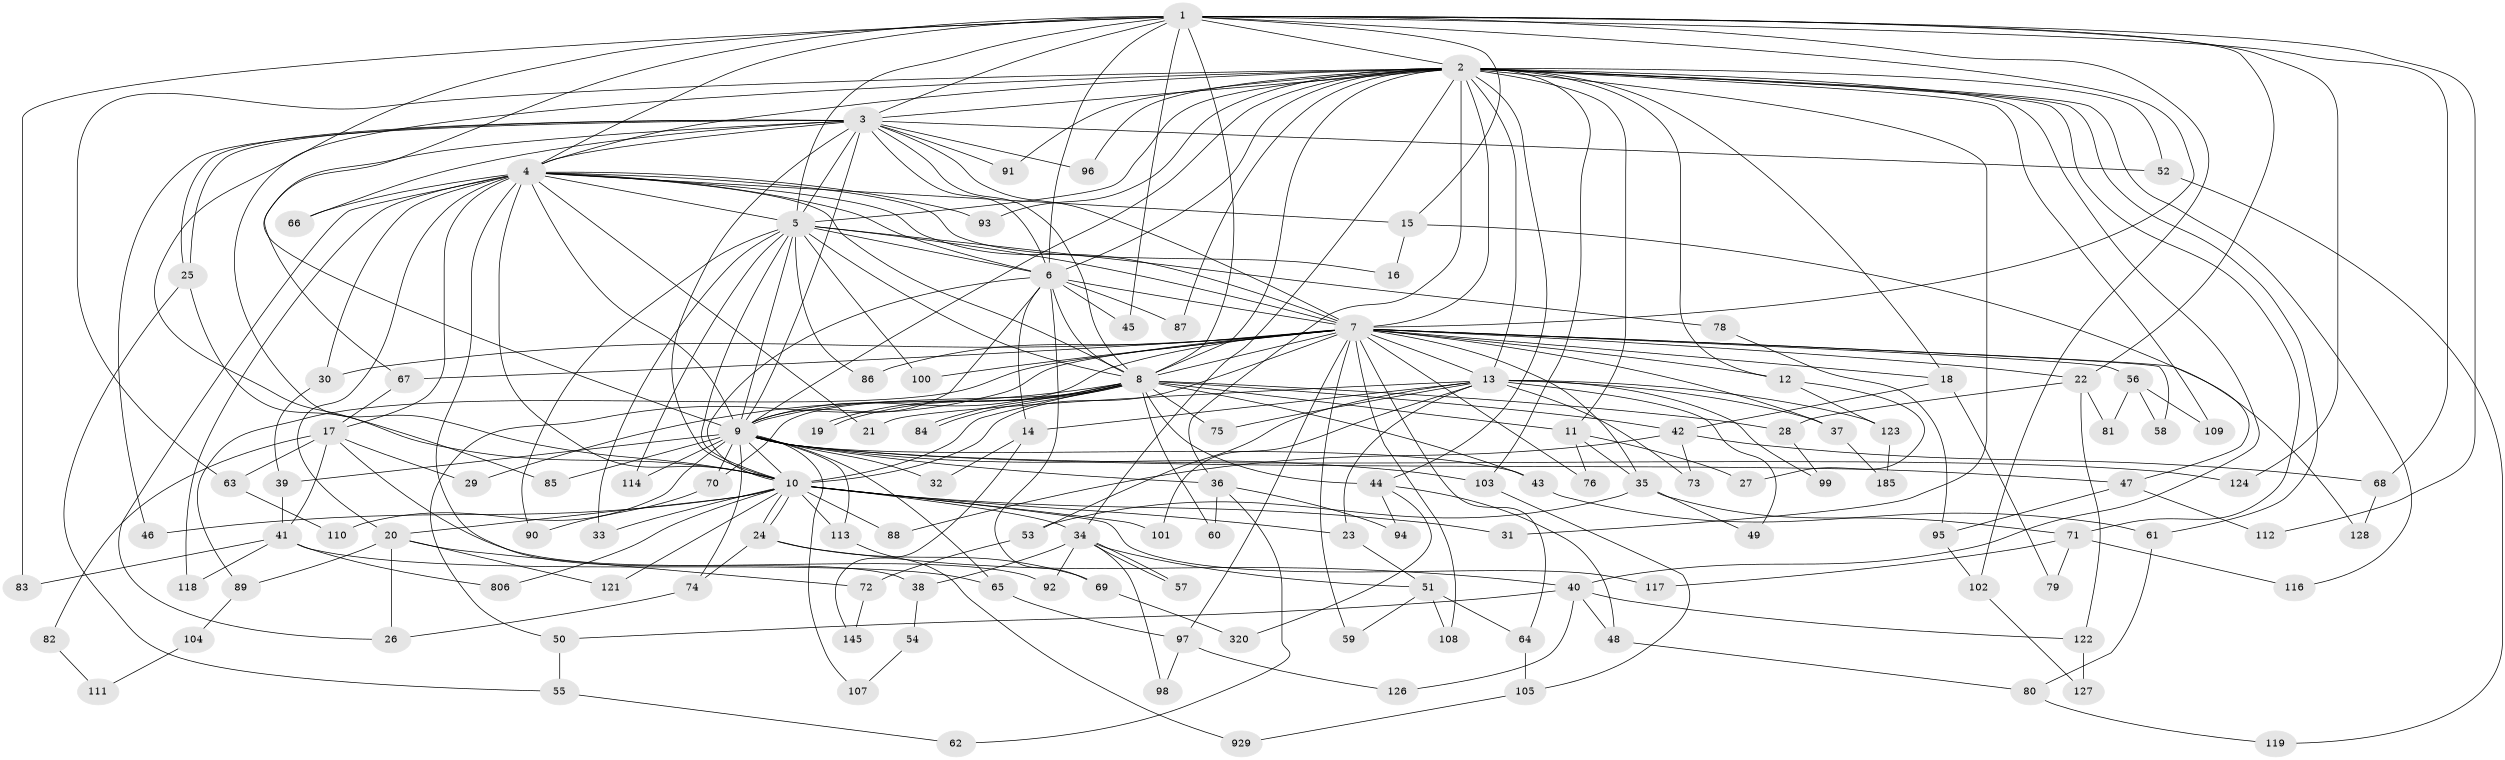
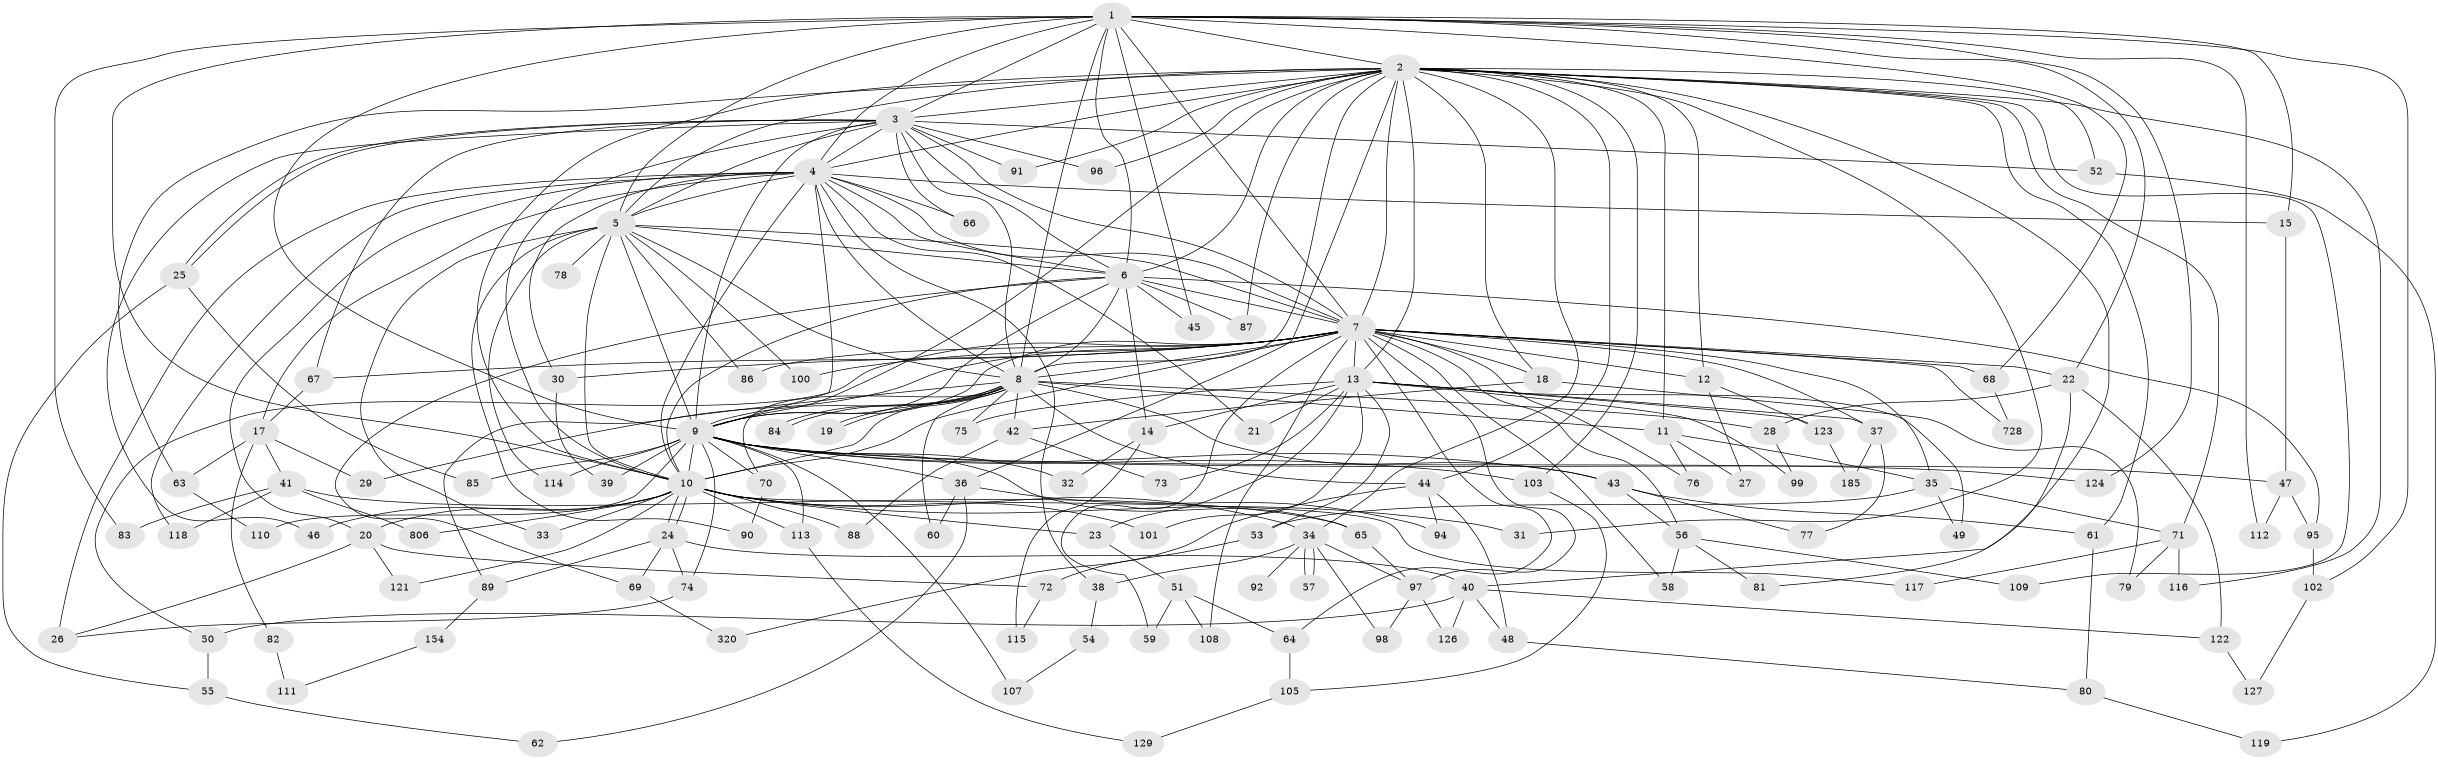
(985, 224) -> none
(1394, 276) -> none
(1889, 387) -> (1772, 320)
(2029, 460) -> (1676, 348)
none -> (1648, 510)
(282, 514) -> none
none -> (1807, 536)
(2360, 536) -> (2013, 432)
(318, 565) -> (582, 561)
(672, 565) -> none
(1251, 574) -> (1353, 557)
(194, 640) -> (435, 640)
(853, 640) -> (1017, 640)
(1242, 744) -> (1143, 744)
